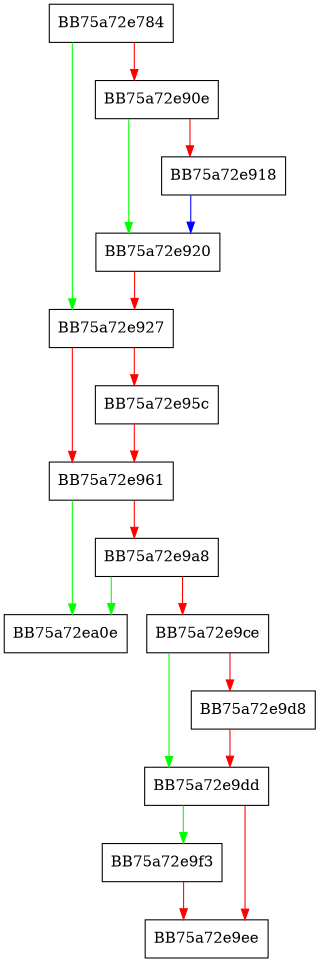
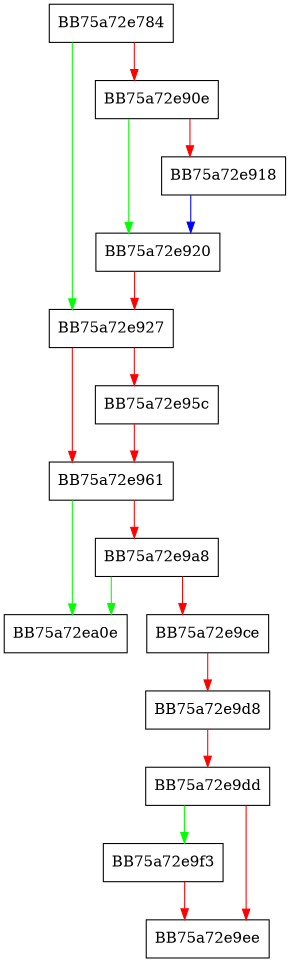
(169, 705) -> none
